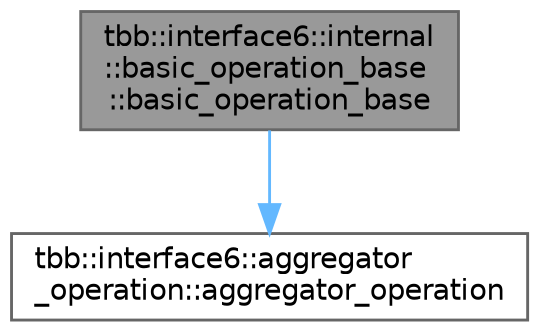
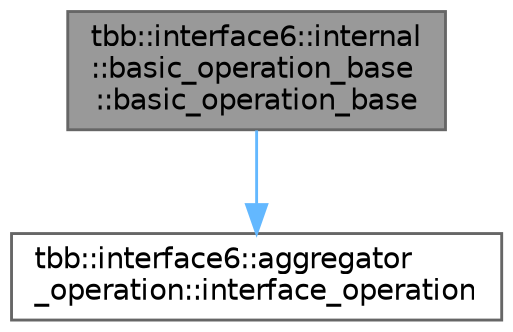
(270, 277) -> (257, 277)
